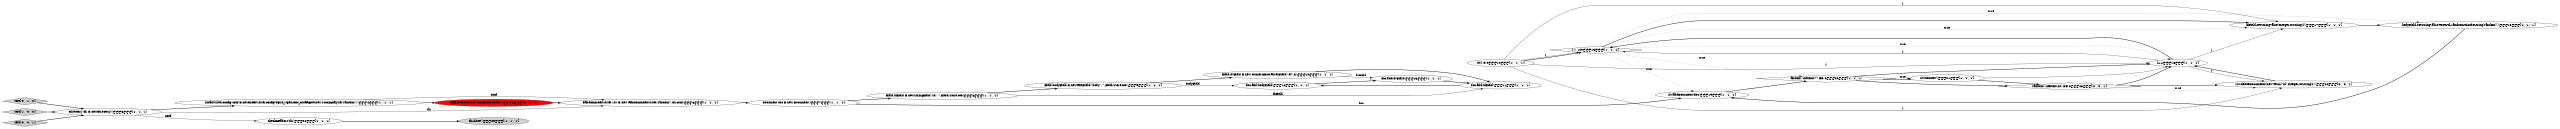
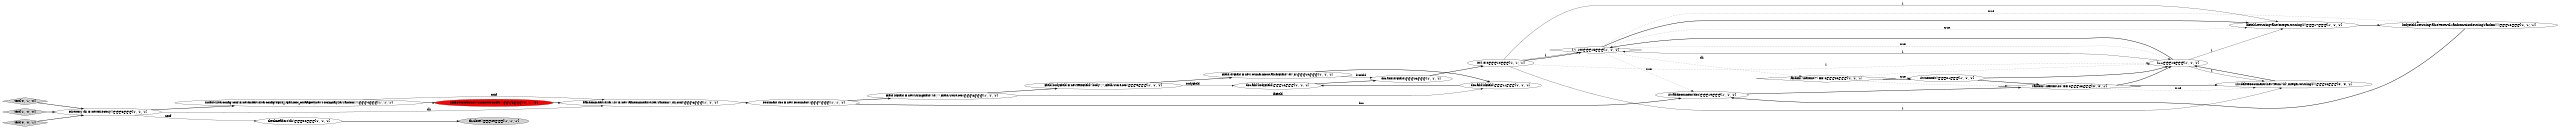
(1702, 58) -> (1702, 58)
(1839, 68) -> (1839, 68)
(2001, 69) -> (2001, 69)
(2075, 76) -> (2075, 76)
(1455, 82) -> (1455, 71)
(1931, 84) -> (1931, 84)
(1765, 87) -> (1883, 91)
